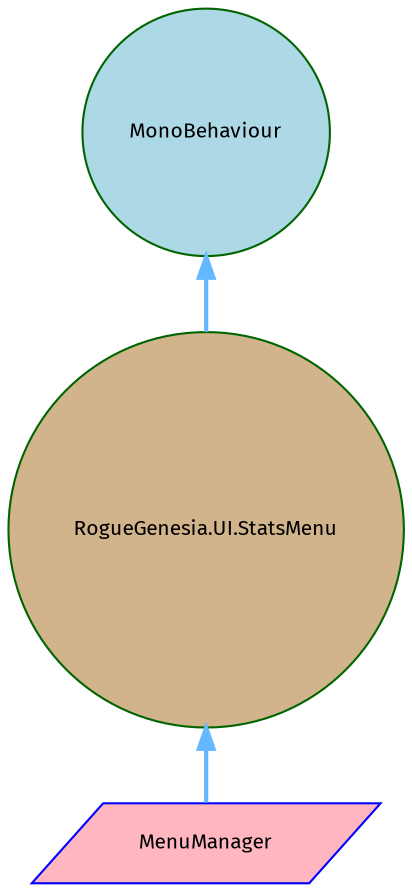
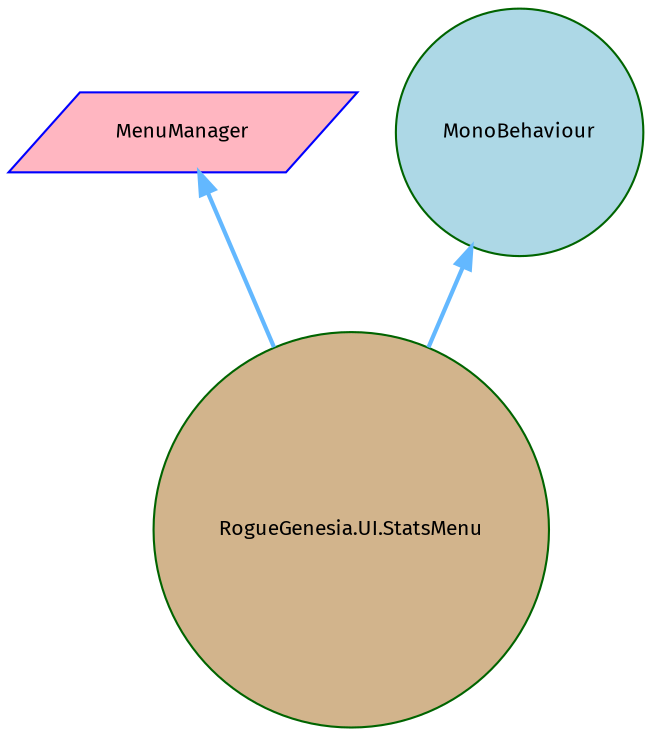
(206, 776) -> (241, 270)
